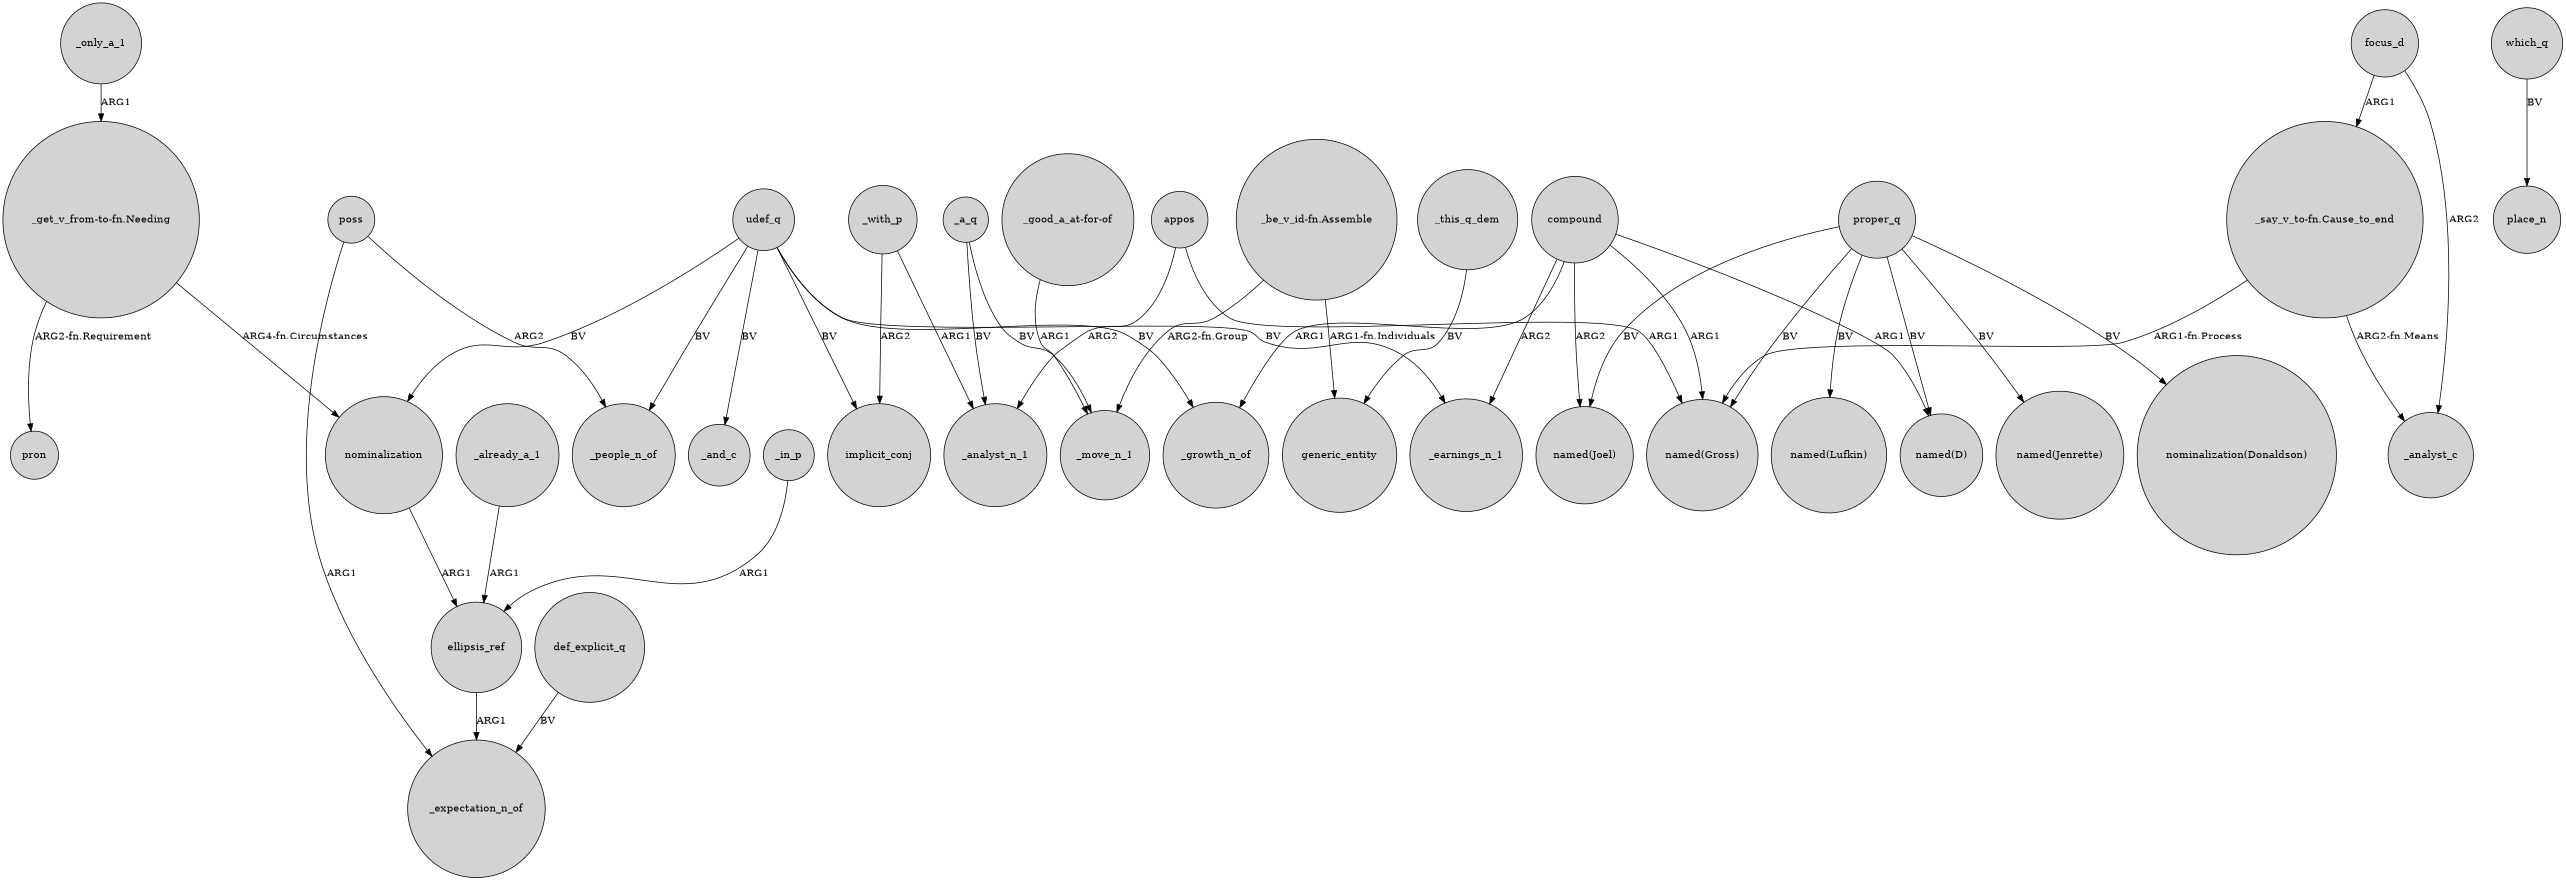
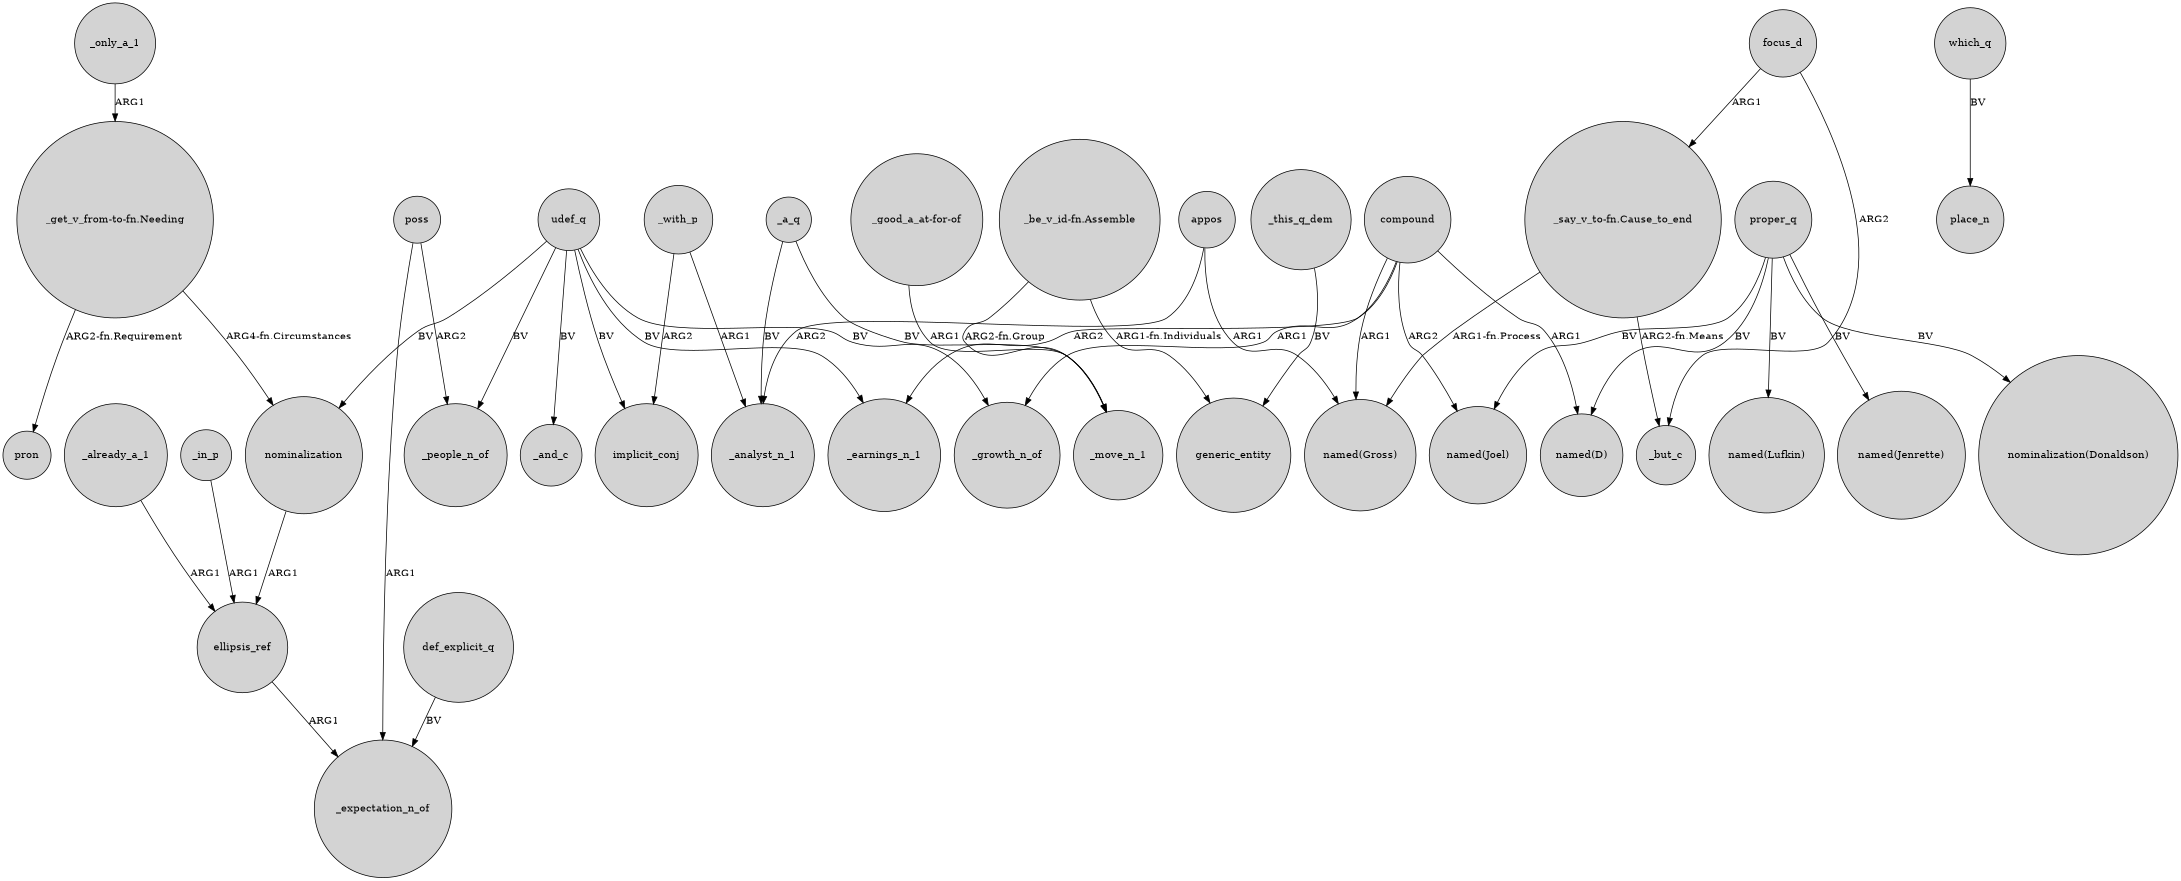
(1790, 322) -> none
(2431, 455) -> (1666, 455)
